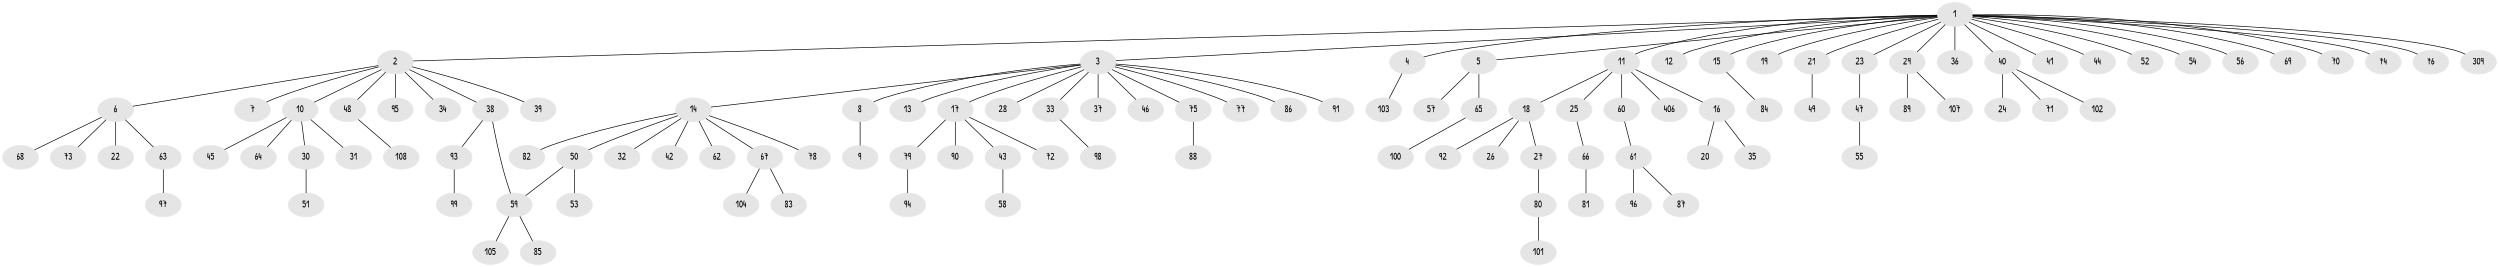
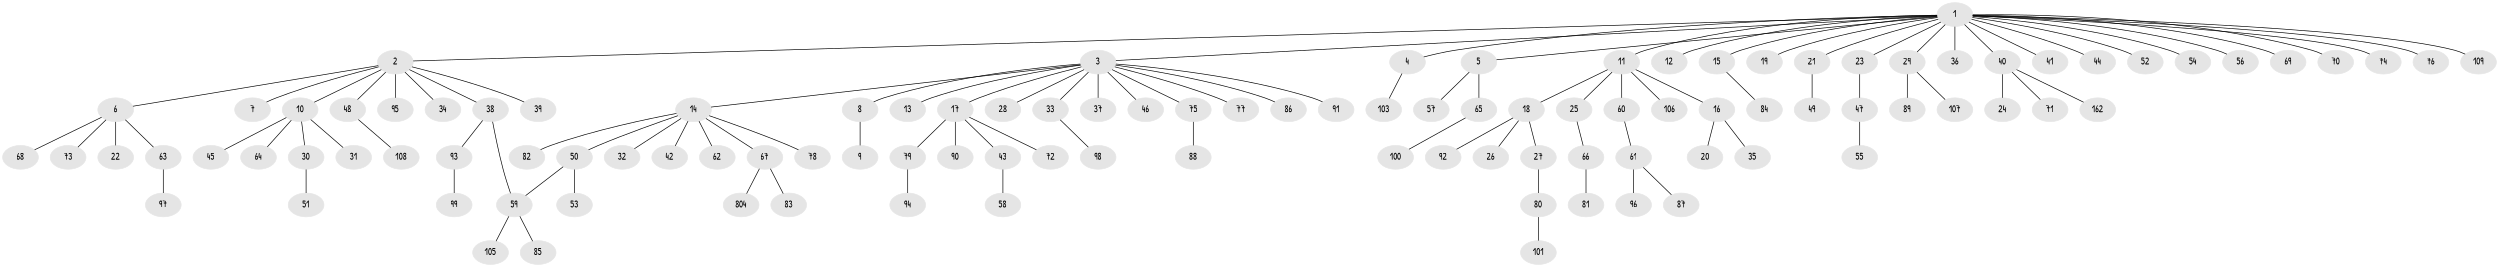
(2479, 62) -> (2479, 62)
(1669, 110) -> (1669, 110)
(2098, 110) -> (2098, 110)
(741, 205) -> (741, 205)
